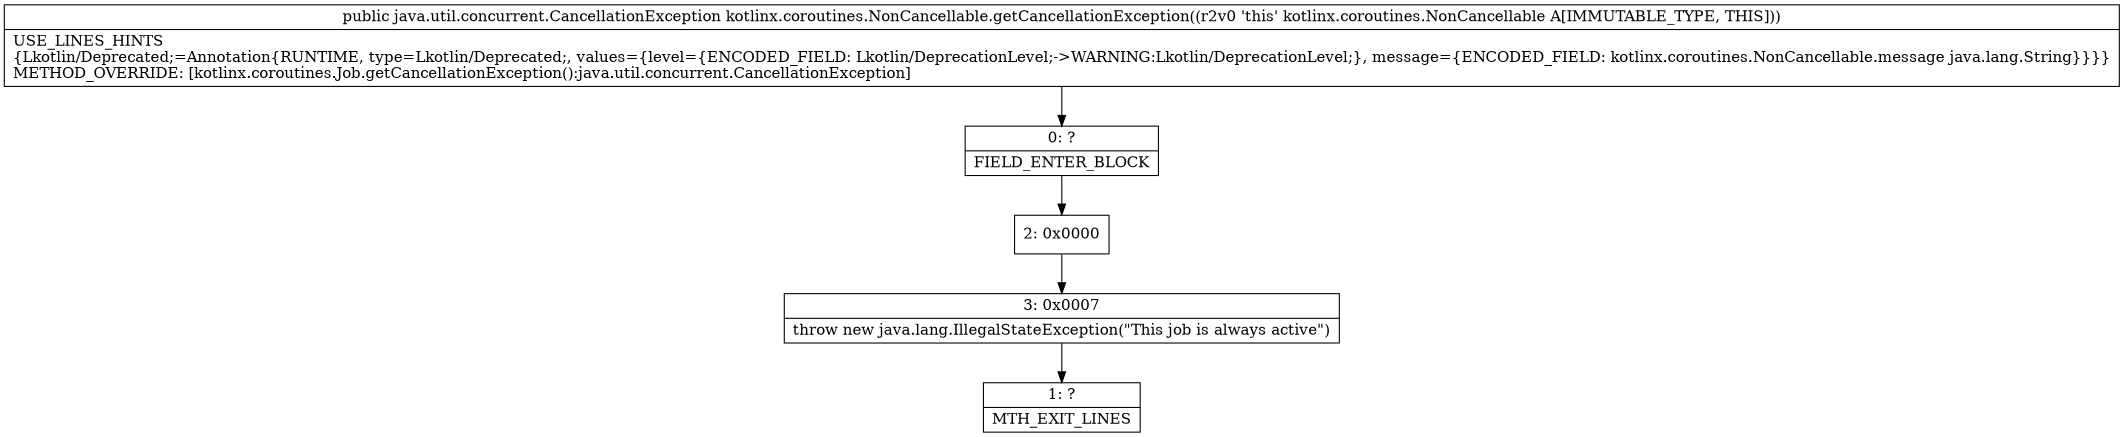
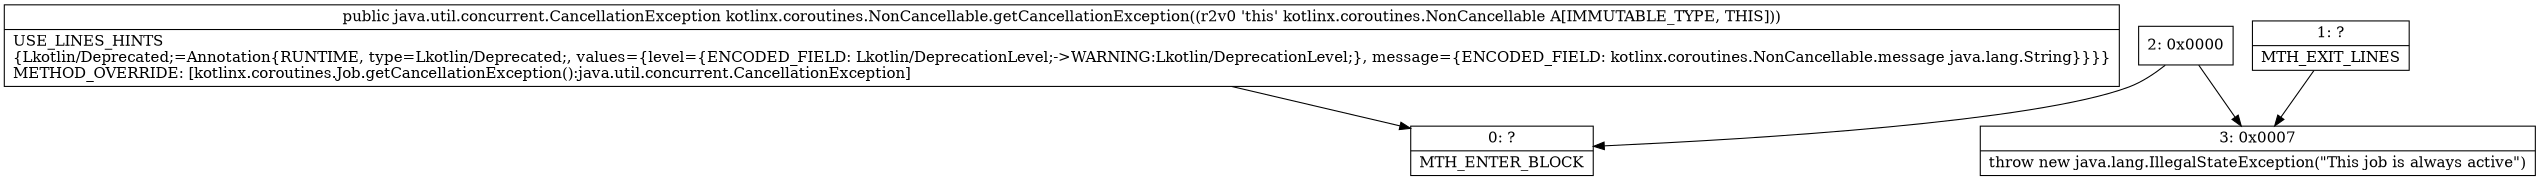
(1062, 163) -> (1502, 163)
(1062, 190) -> (1889, 127)
(1062, 357) -> (2297, 94)
